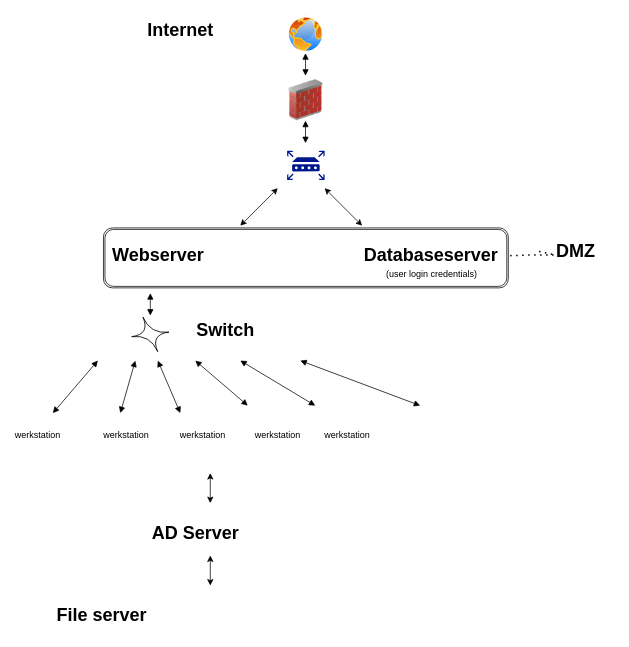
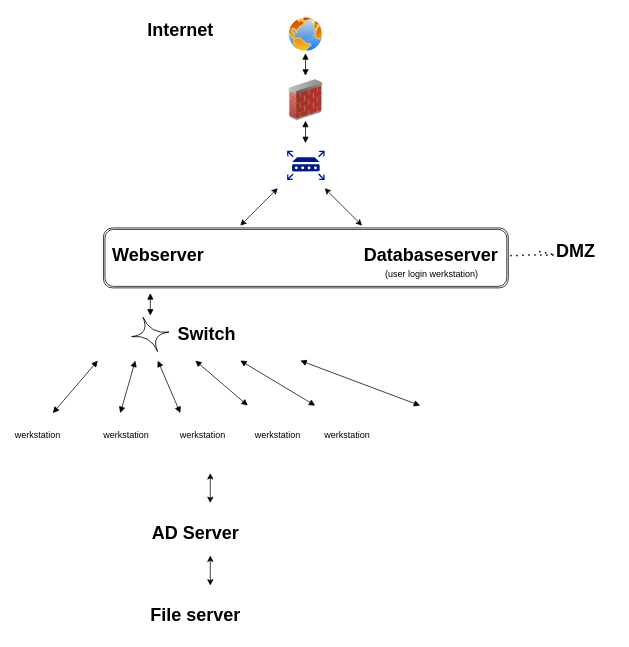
(432, 274) -> (432, 274)
(225, 330) -> (207, 334)
(102, 615) -> (195, 615)
